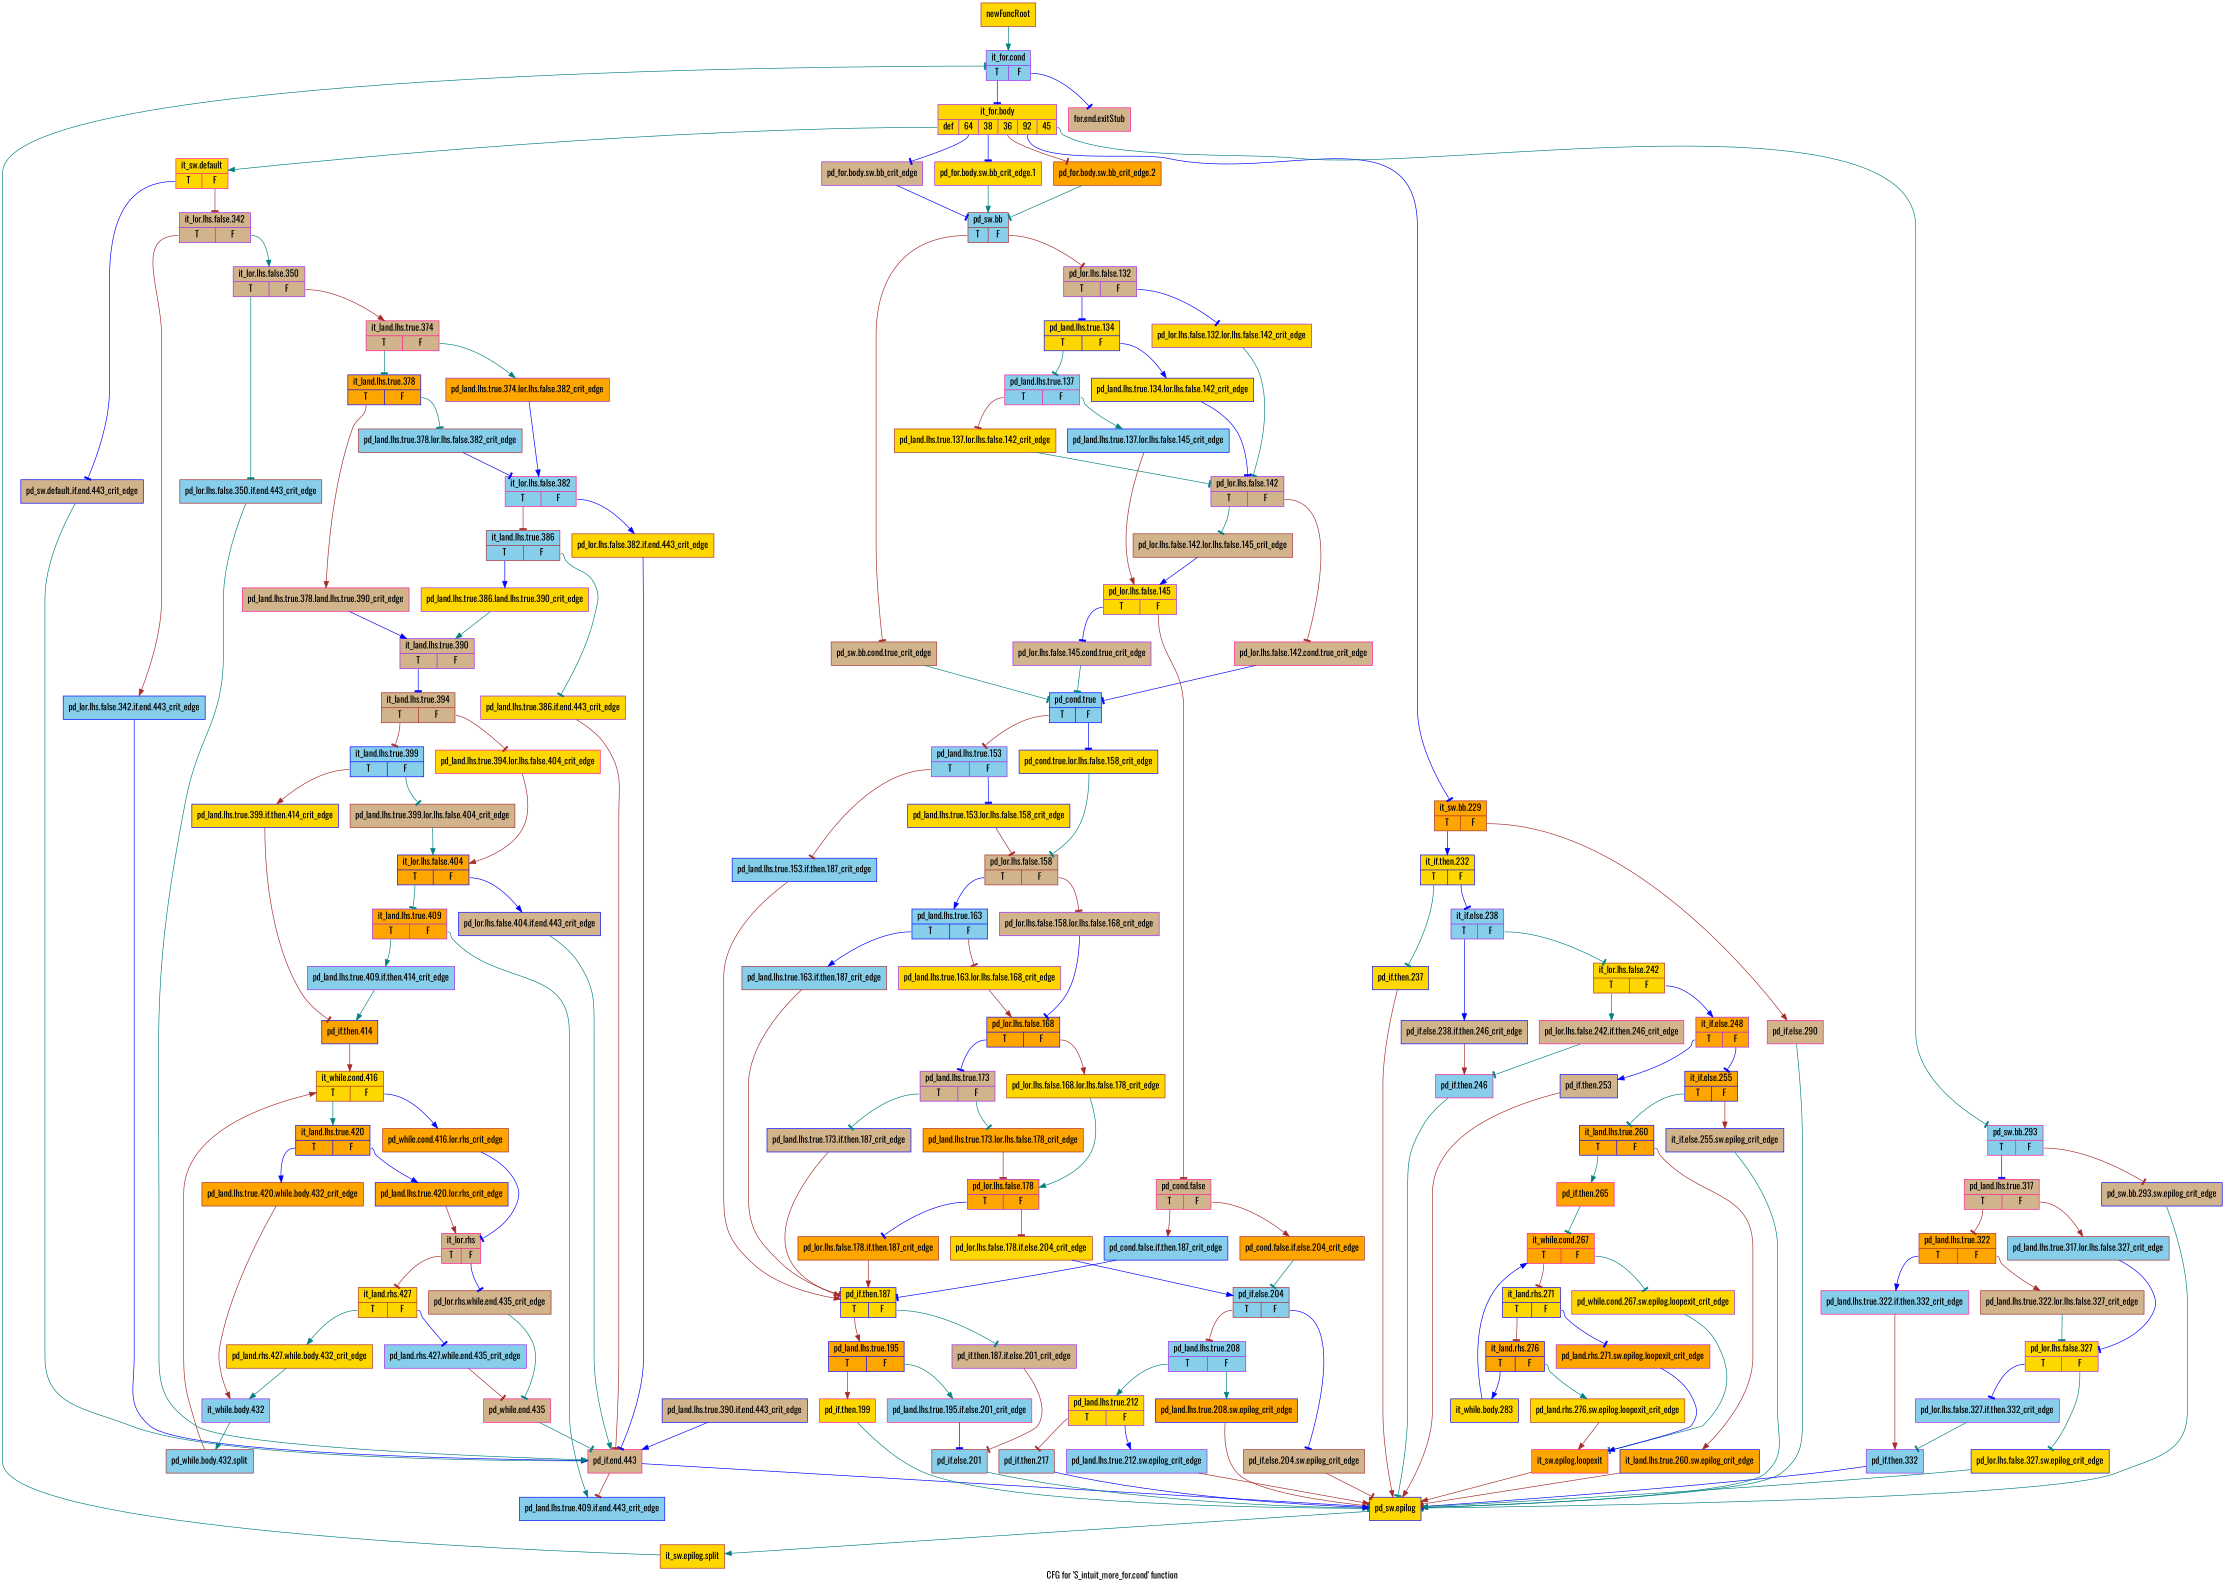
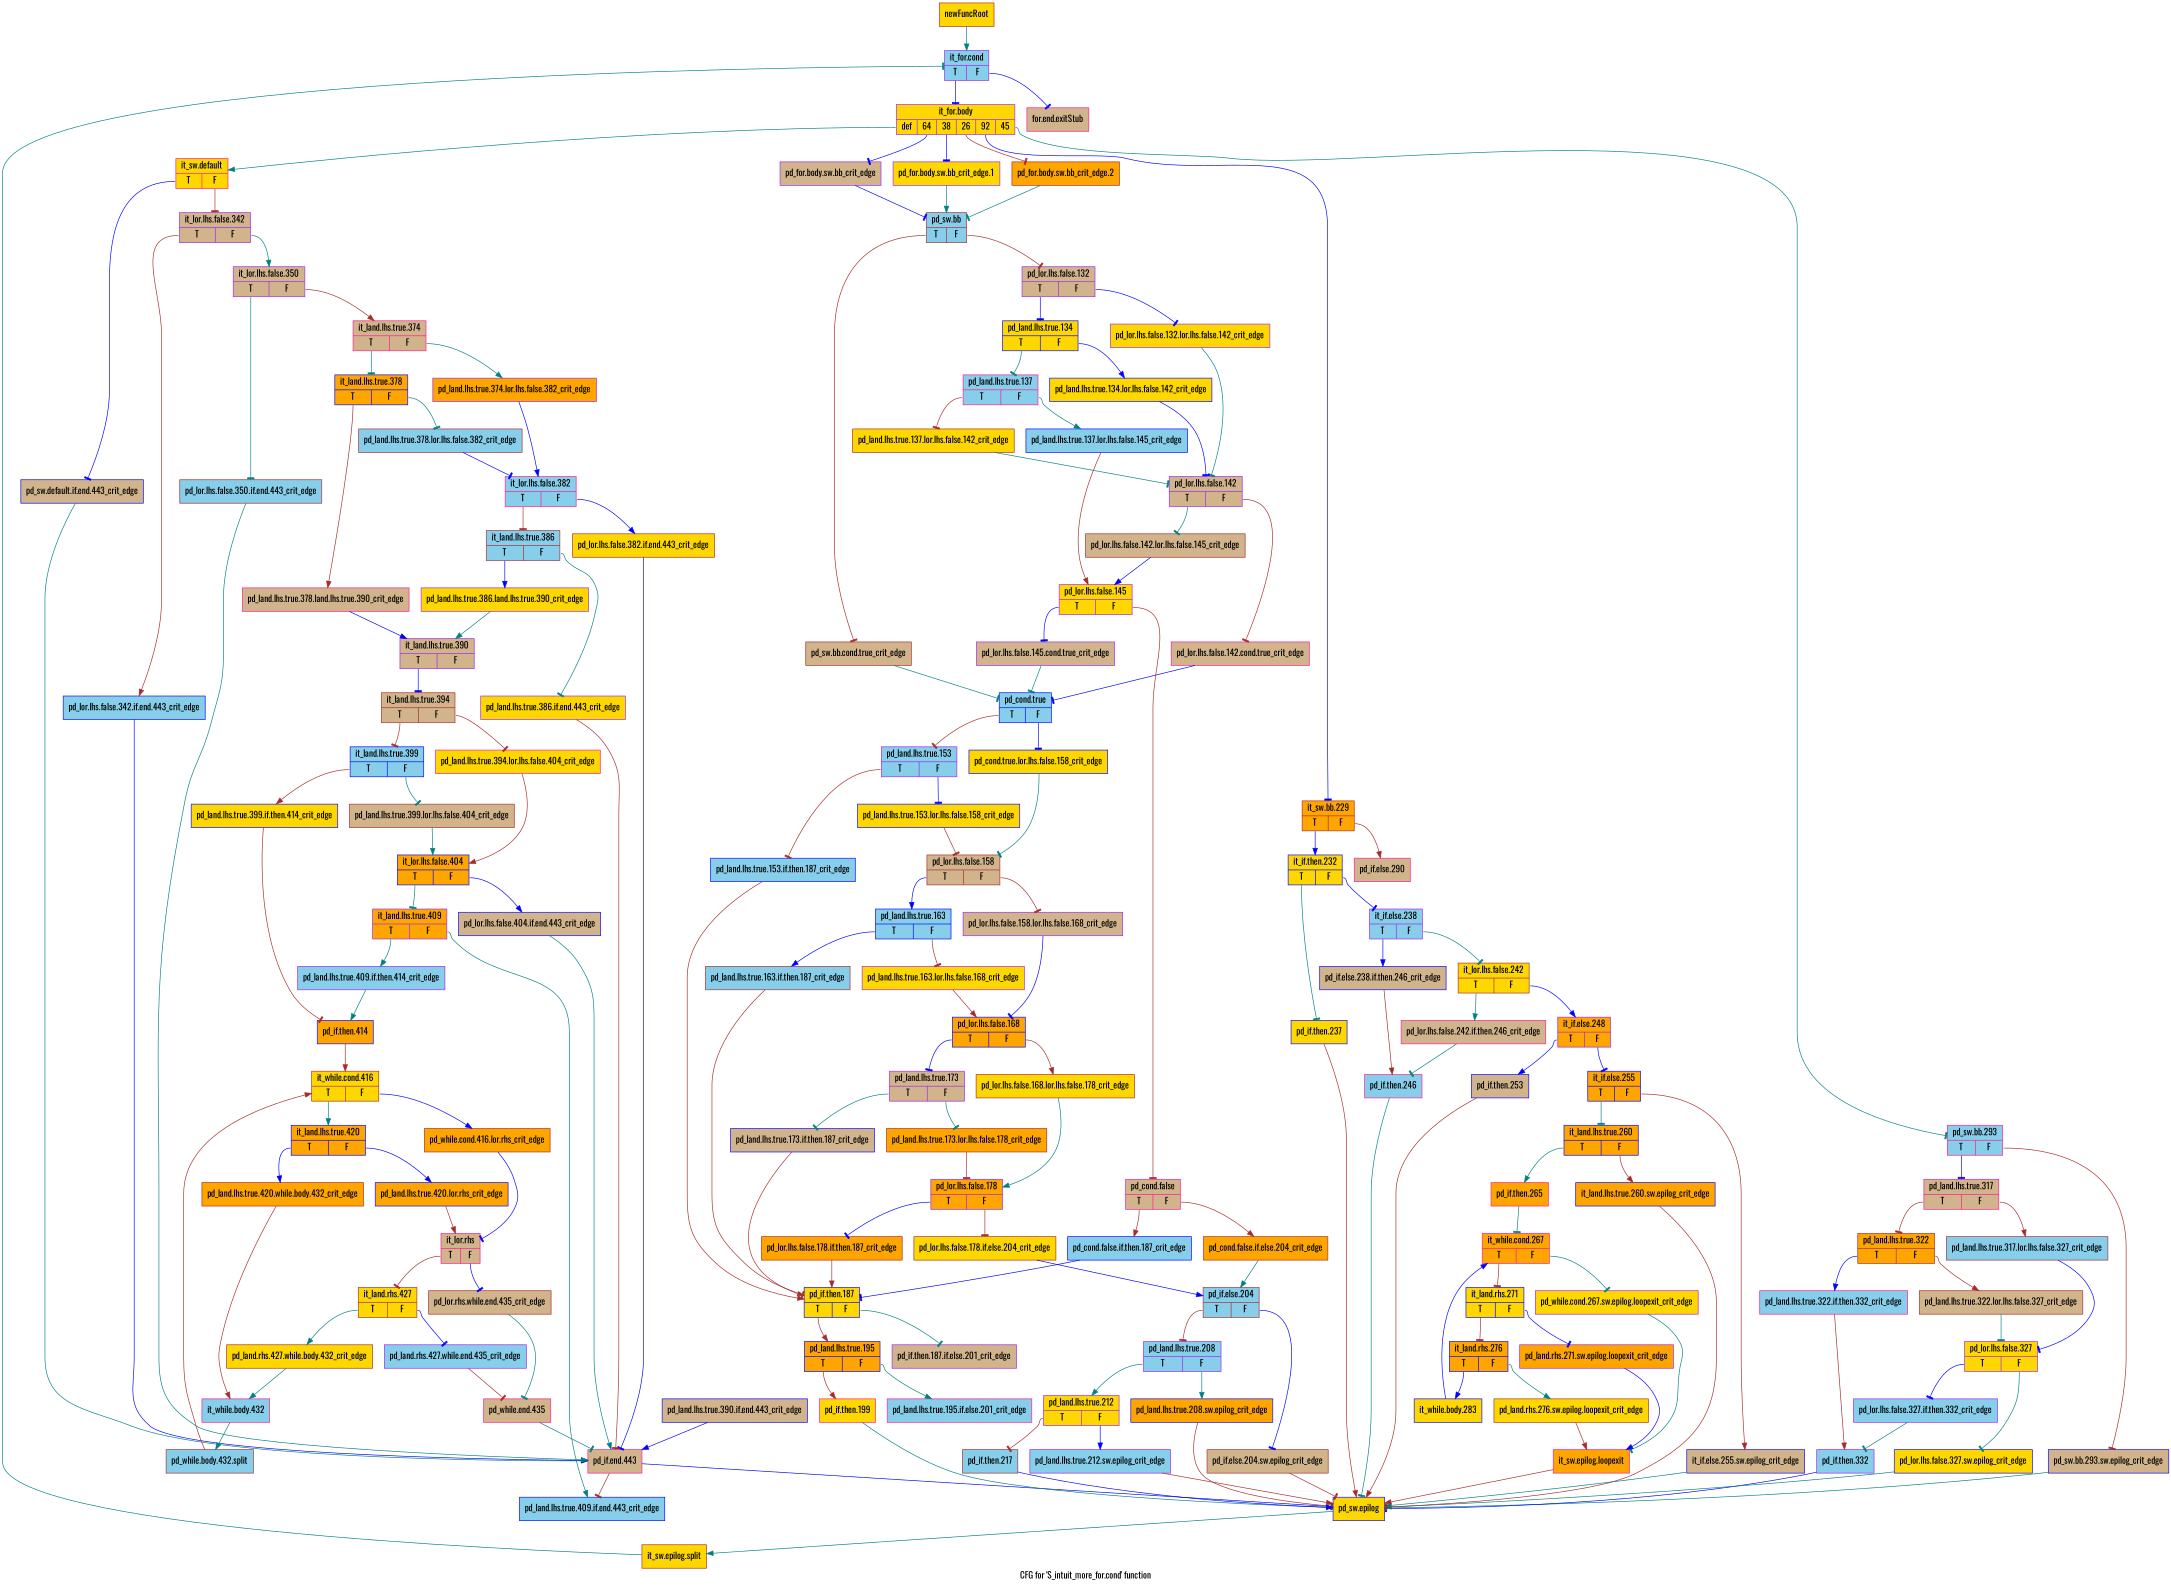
(1008, 127) -> (966, 127)
(1284, 1272) -> (1251, 1271)
(236, 1411) -> (236, 1411)
(1801, 1440) -> none
(959, 1461) -> none
